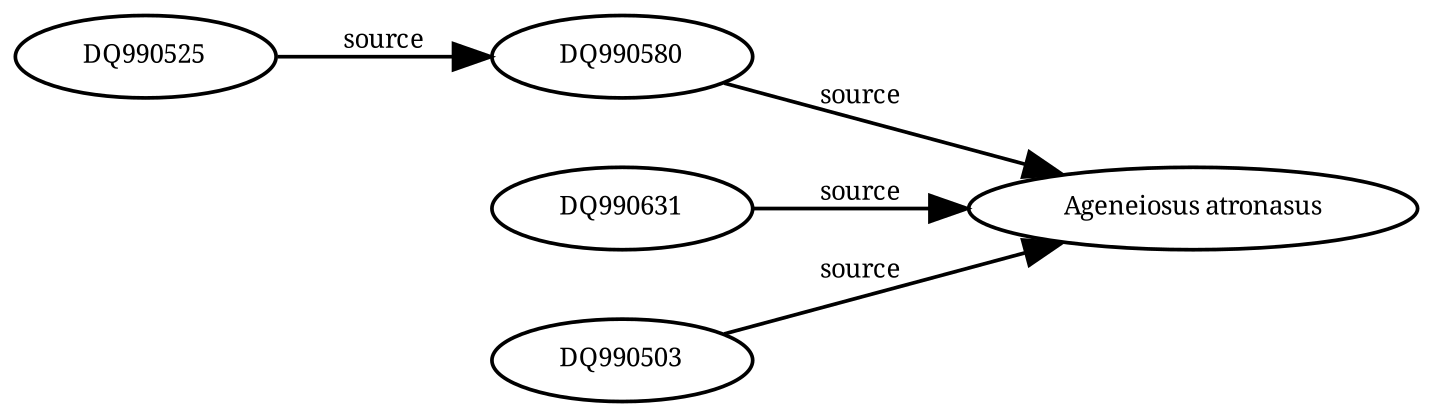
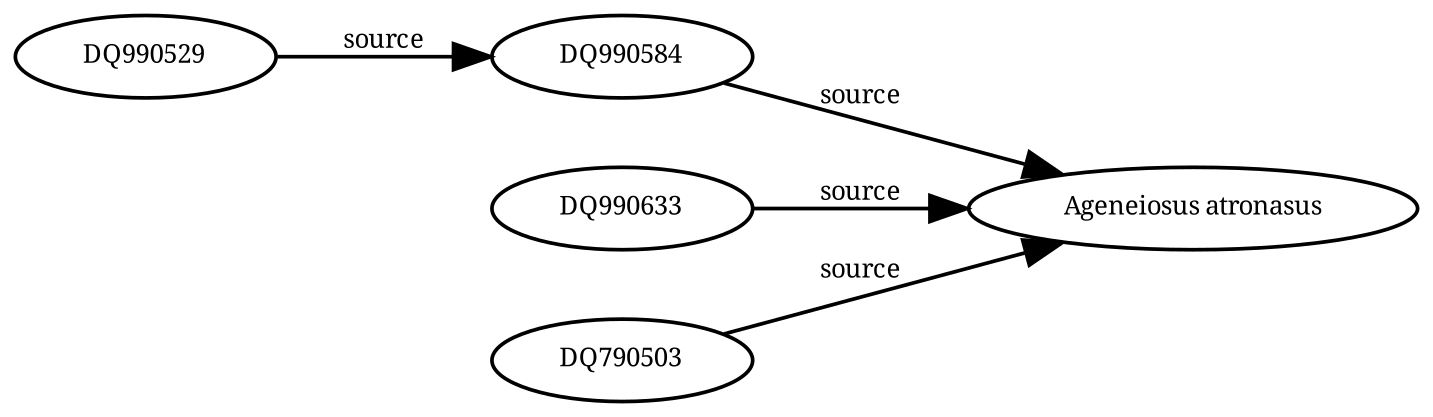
(146, 57) -> (146, 57)
(622, 57) -> (622, 57)
(622, 209) -> (622, 209)
(622, 360) -> (622, 360)
